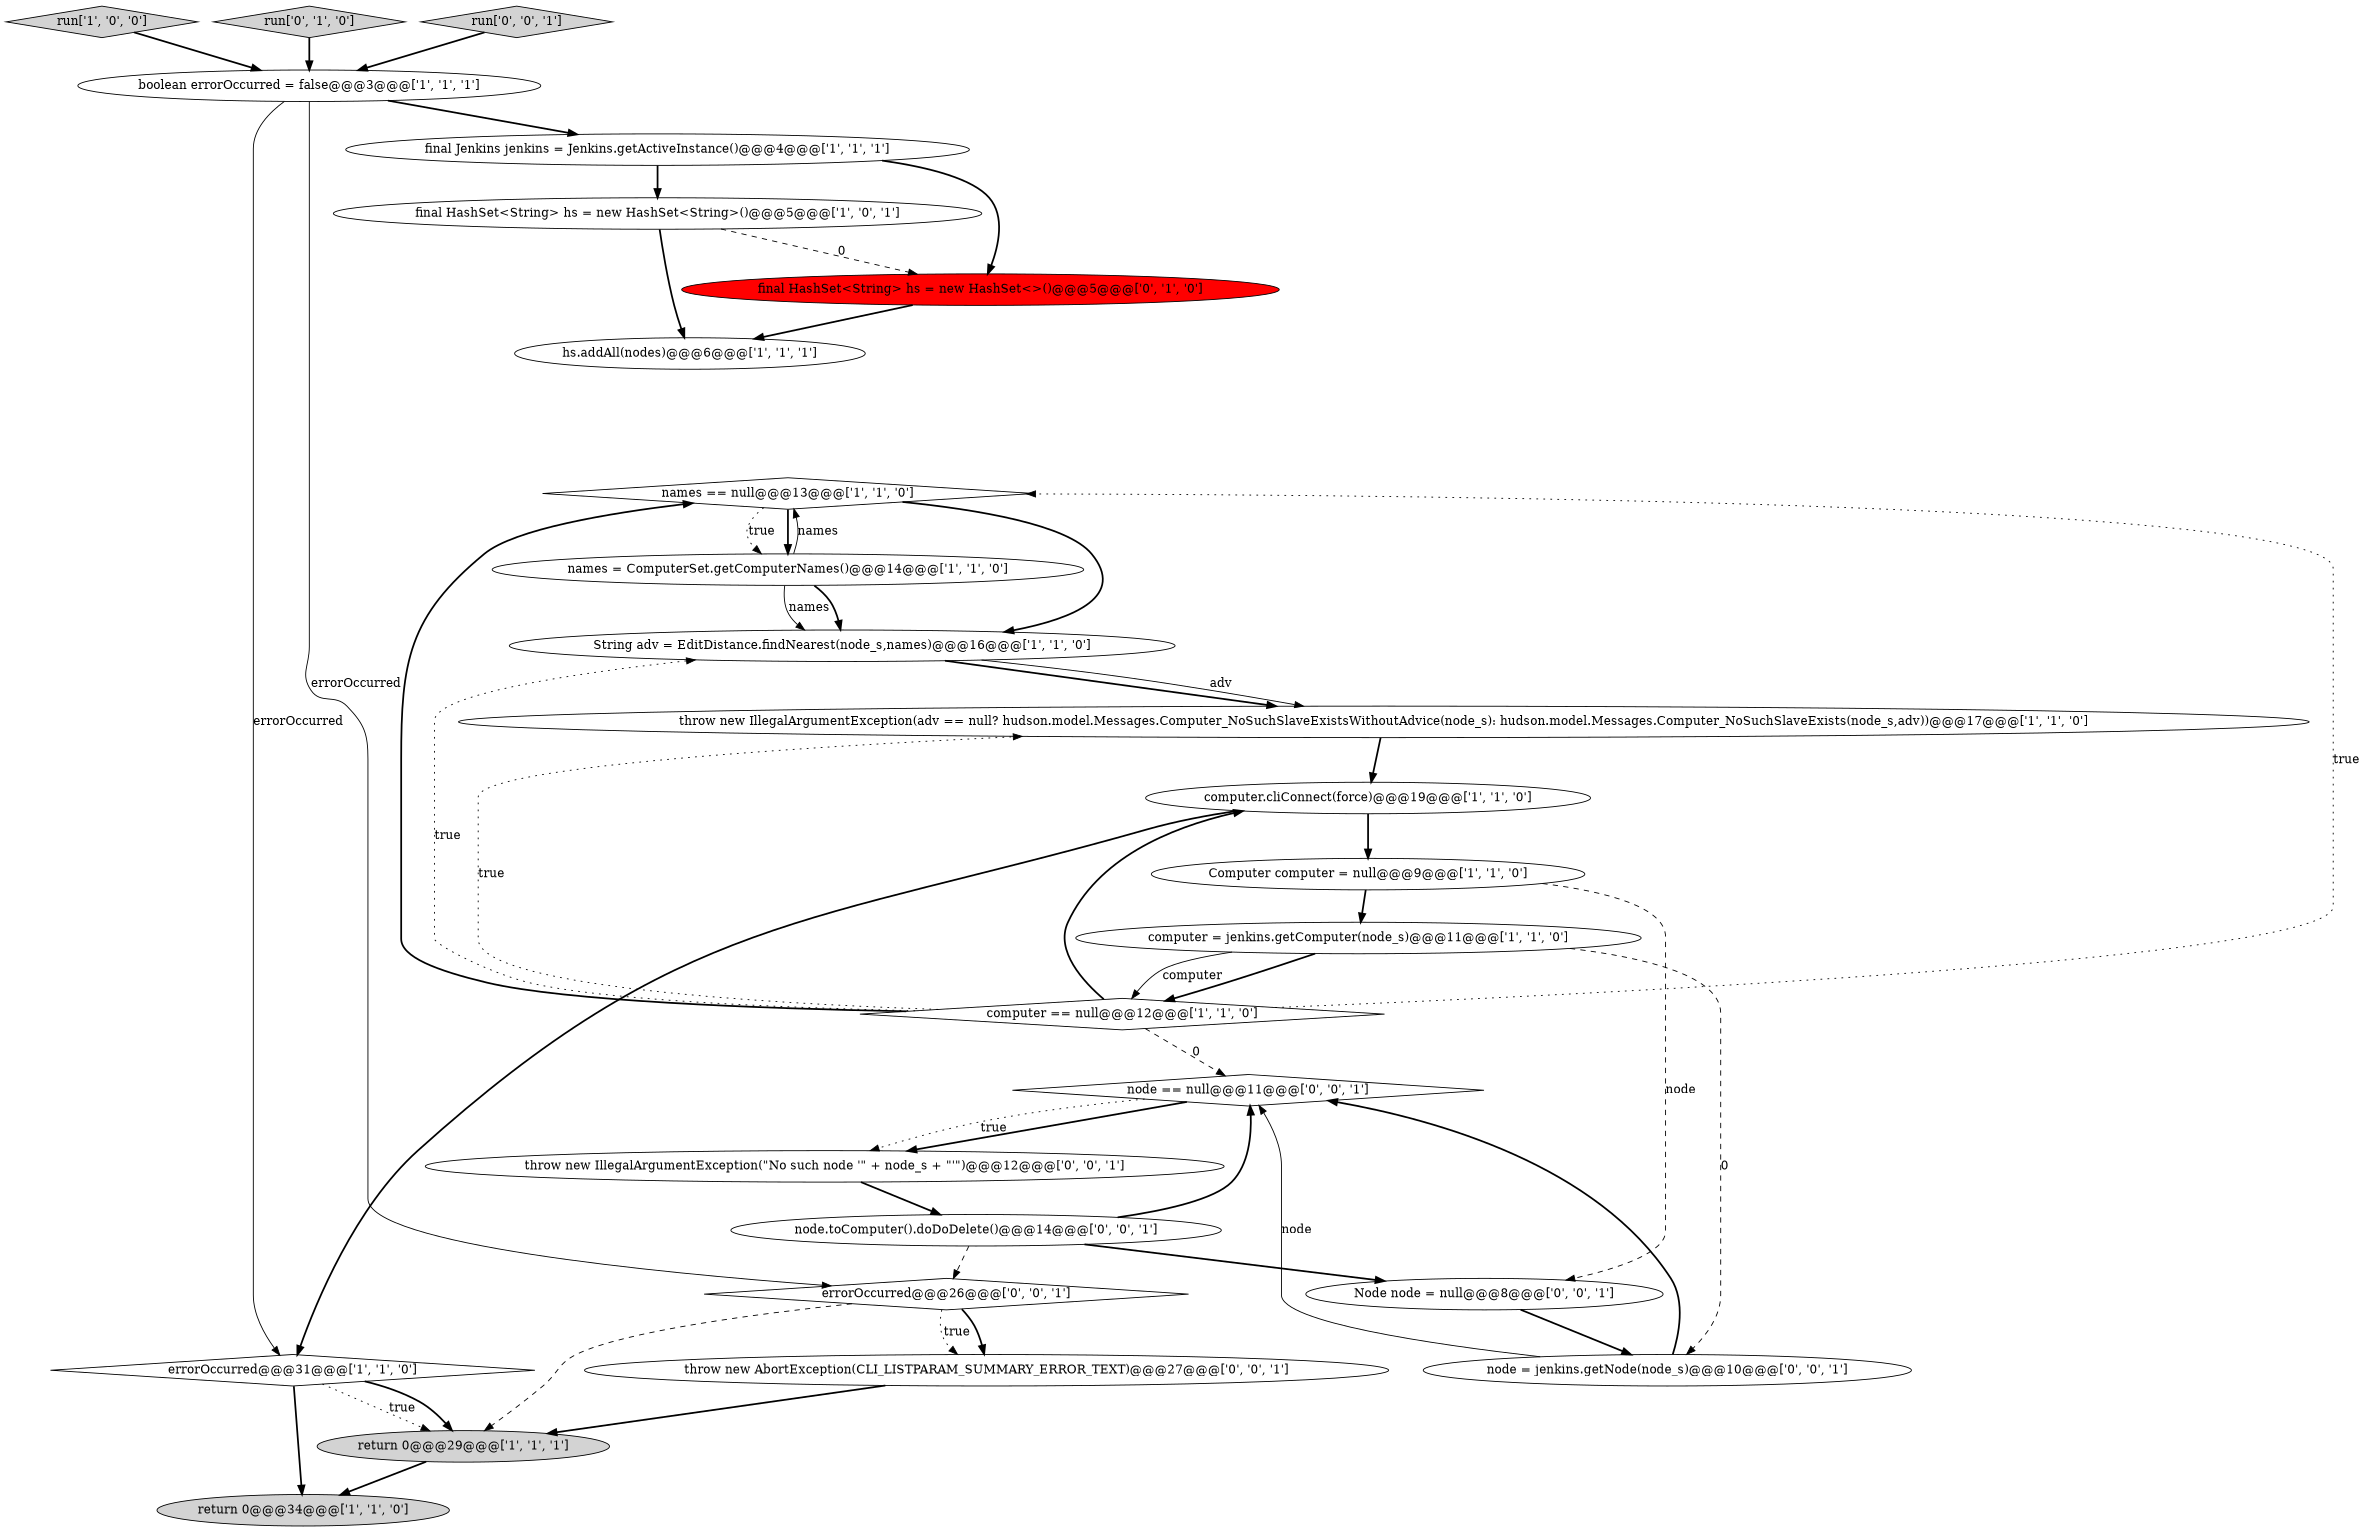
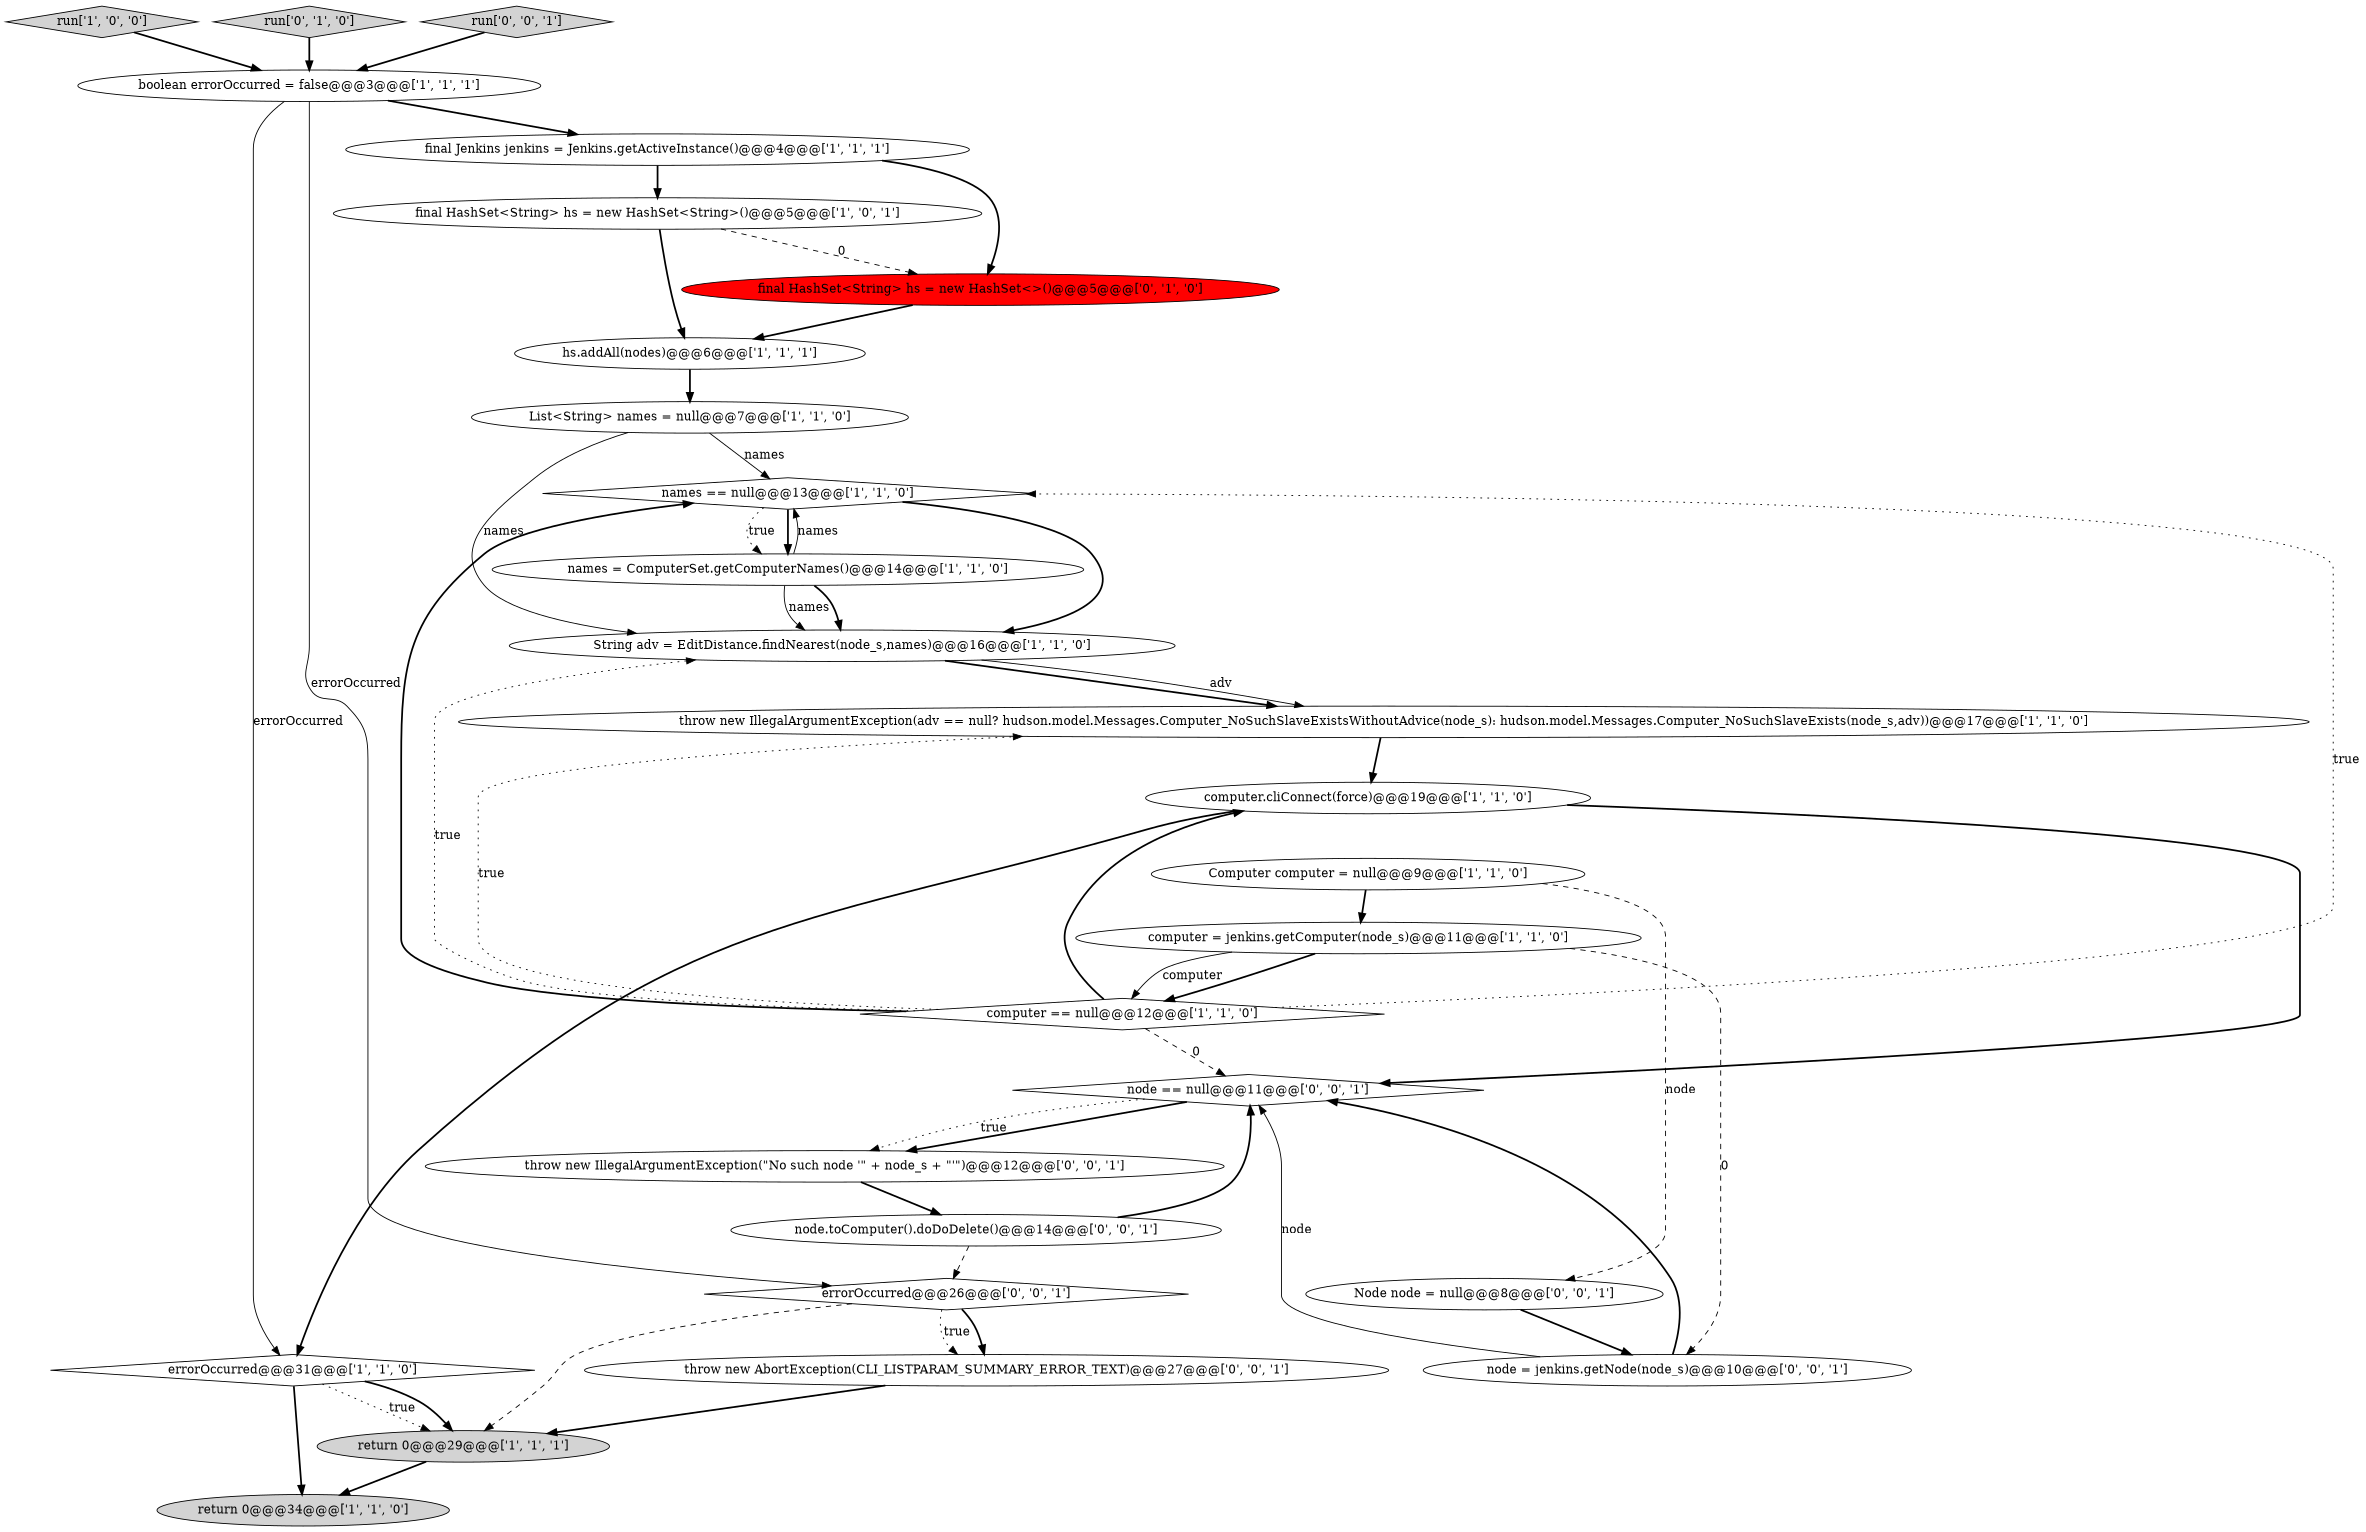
none -> (690, 417)
(1368, 832) -> (2284, 1020)
(1230, 1262) -> none
